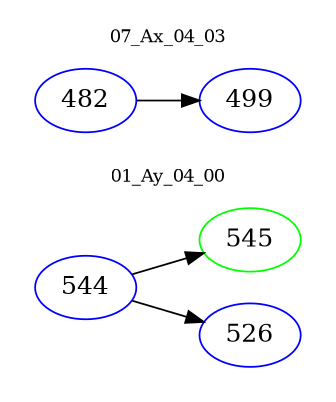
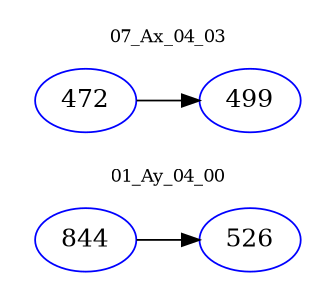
(86, 101) -> (86, 101)
(250, 240) -> none
(86, 288) -> (86, 240)
